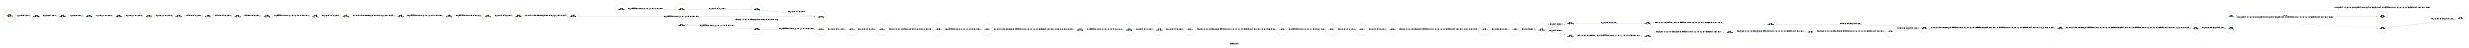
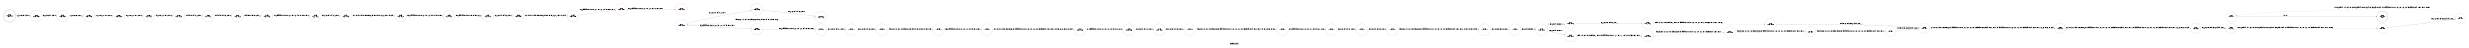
(719, 9) -> (719, 16)
(697, 17) -> (597, 13)
(2306, 24) -> (2306, 28)
